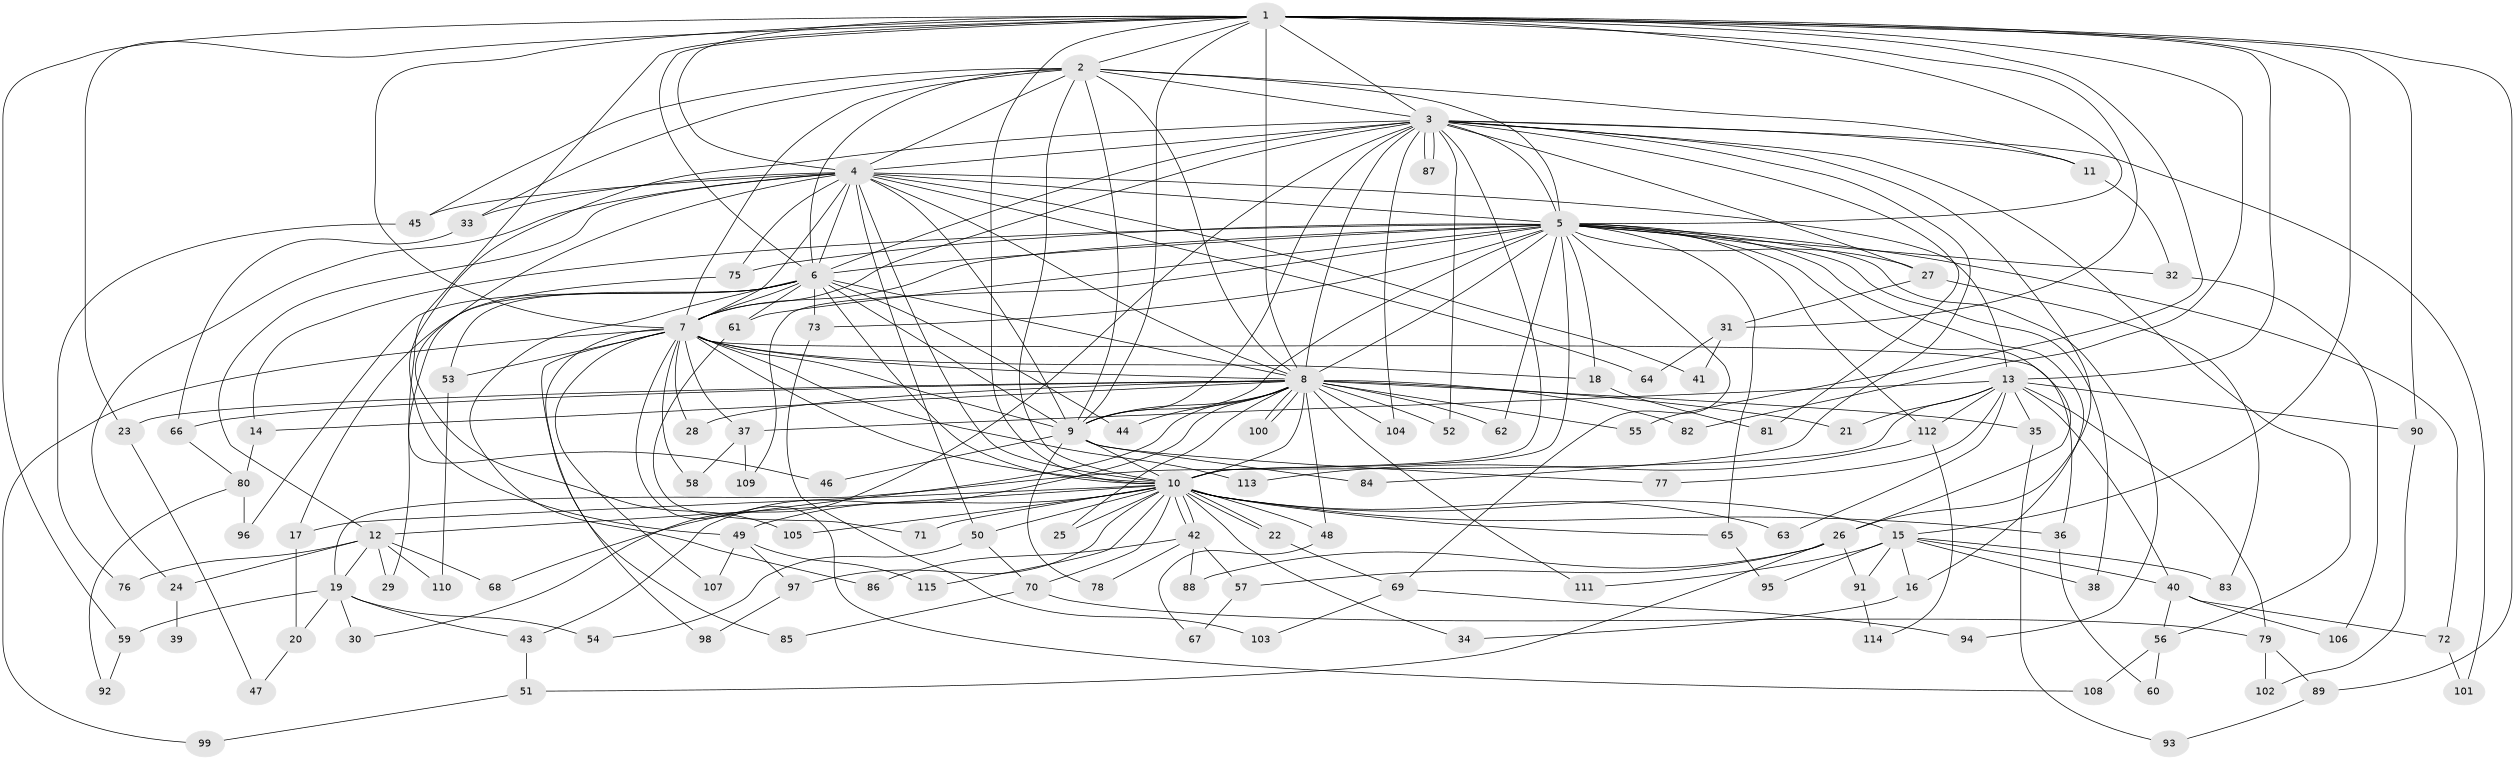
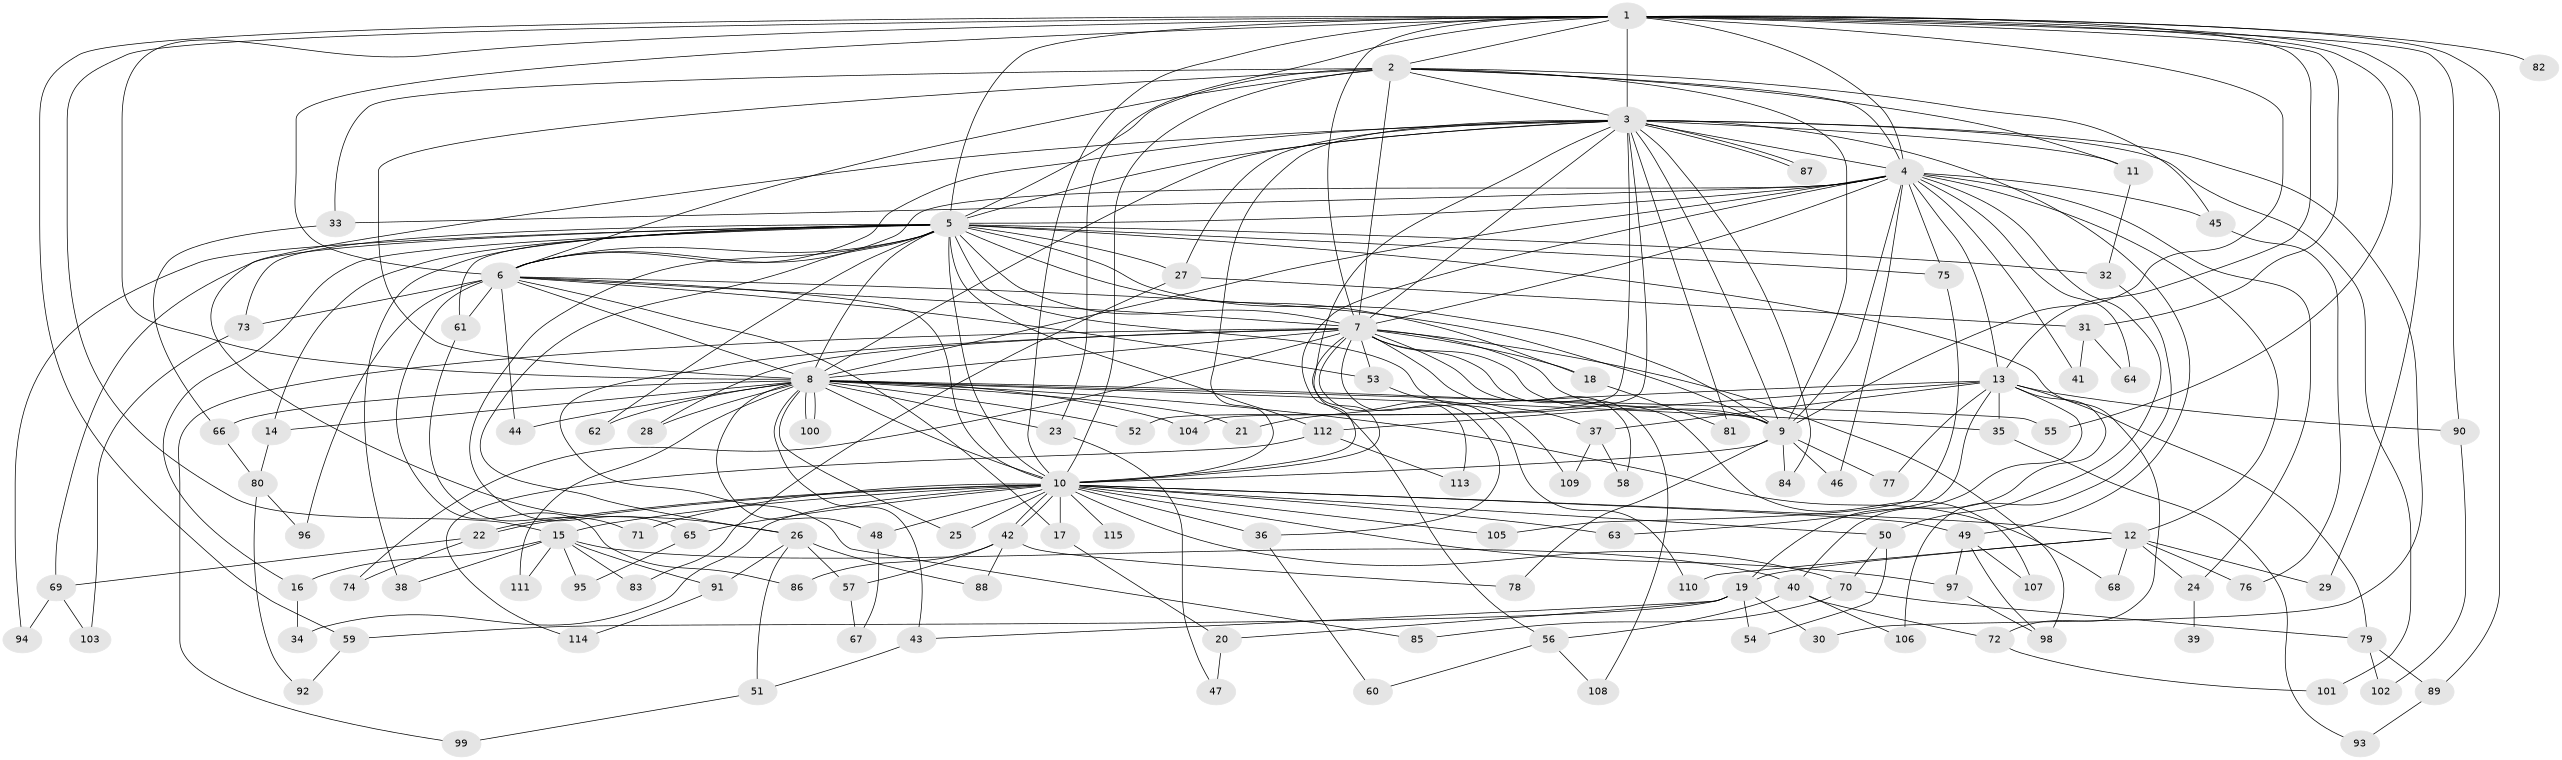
(1500, 390) -> none
(841, 563) -> (1999, 592)
none -> (350, 588)
